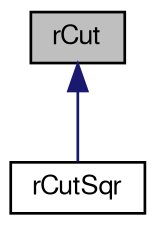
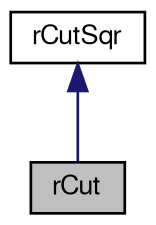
(78, 127) -> (78, 127)
